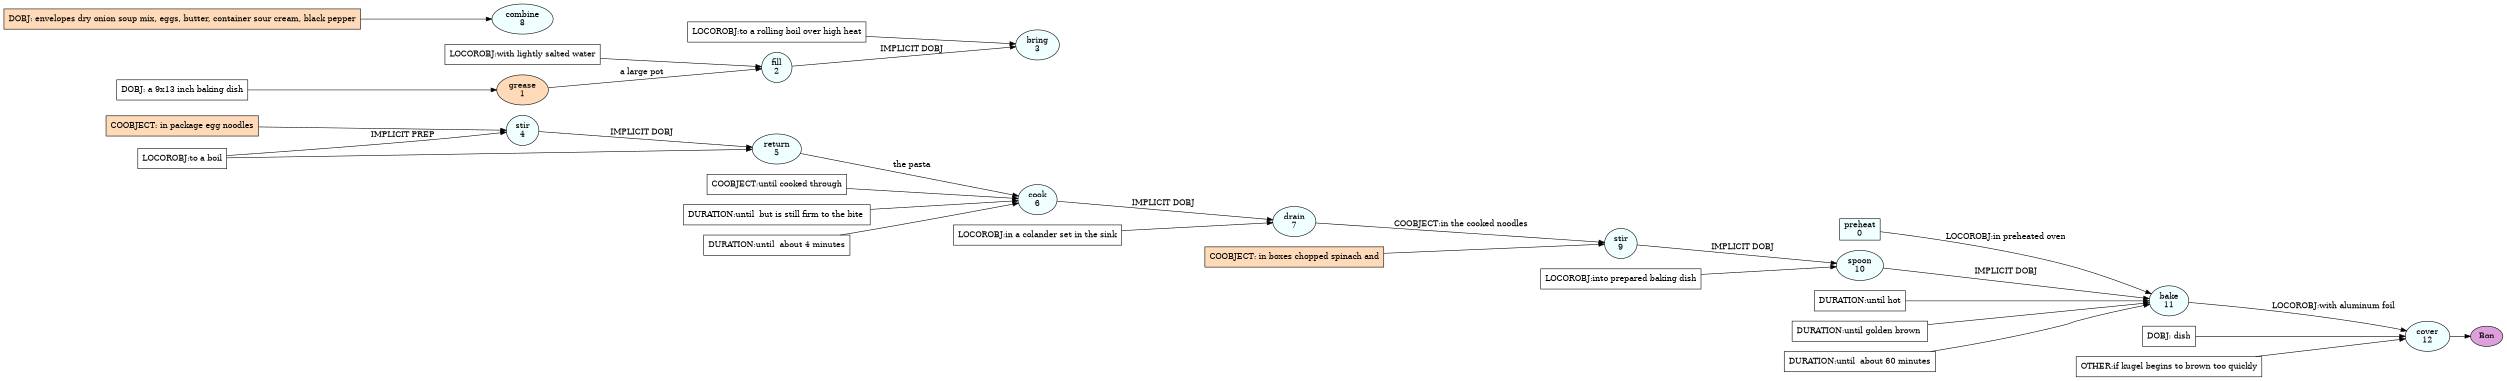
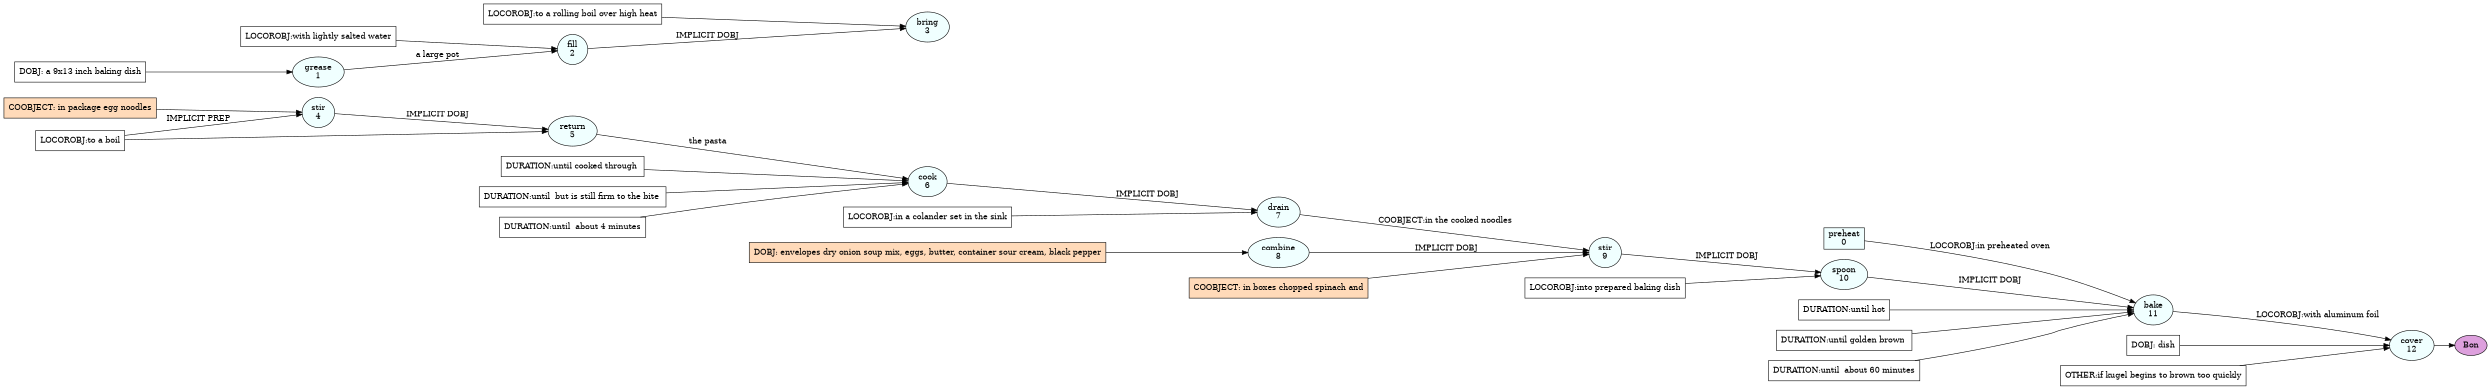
(523, 90) -> (318, 72)
(777, 184) -> (573, 166)
none -> (1446, 253)
